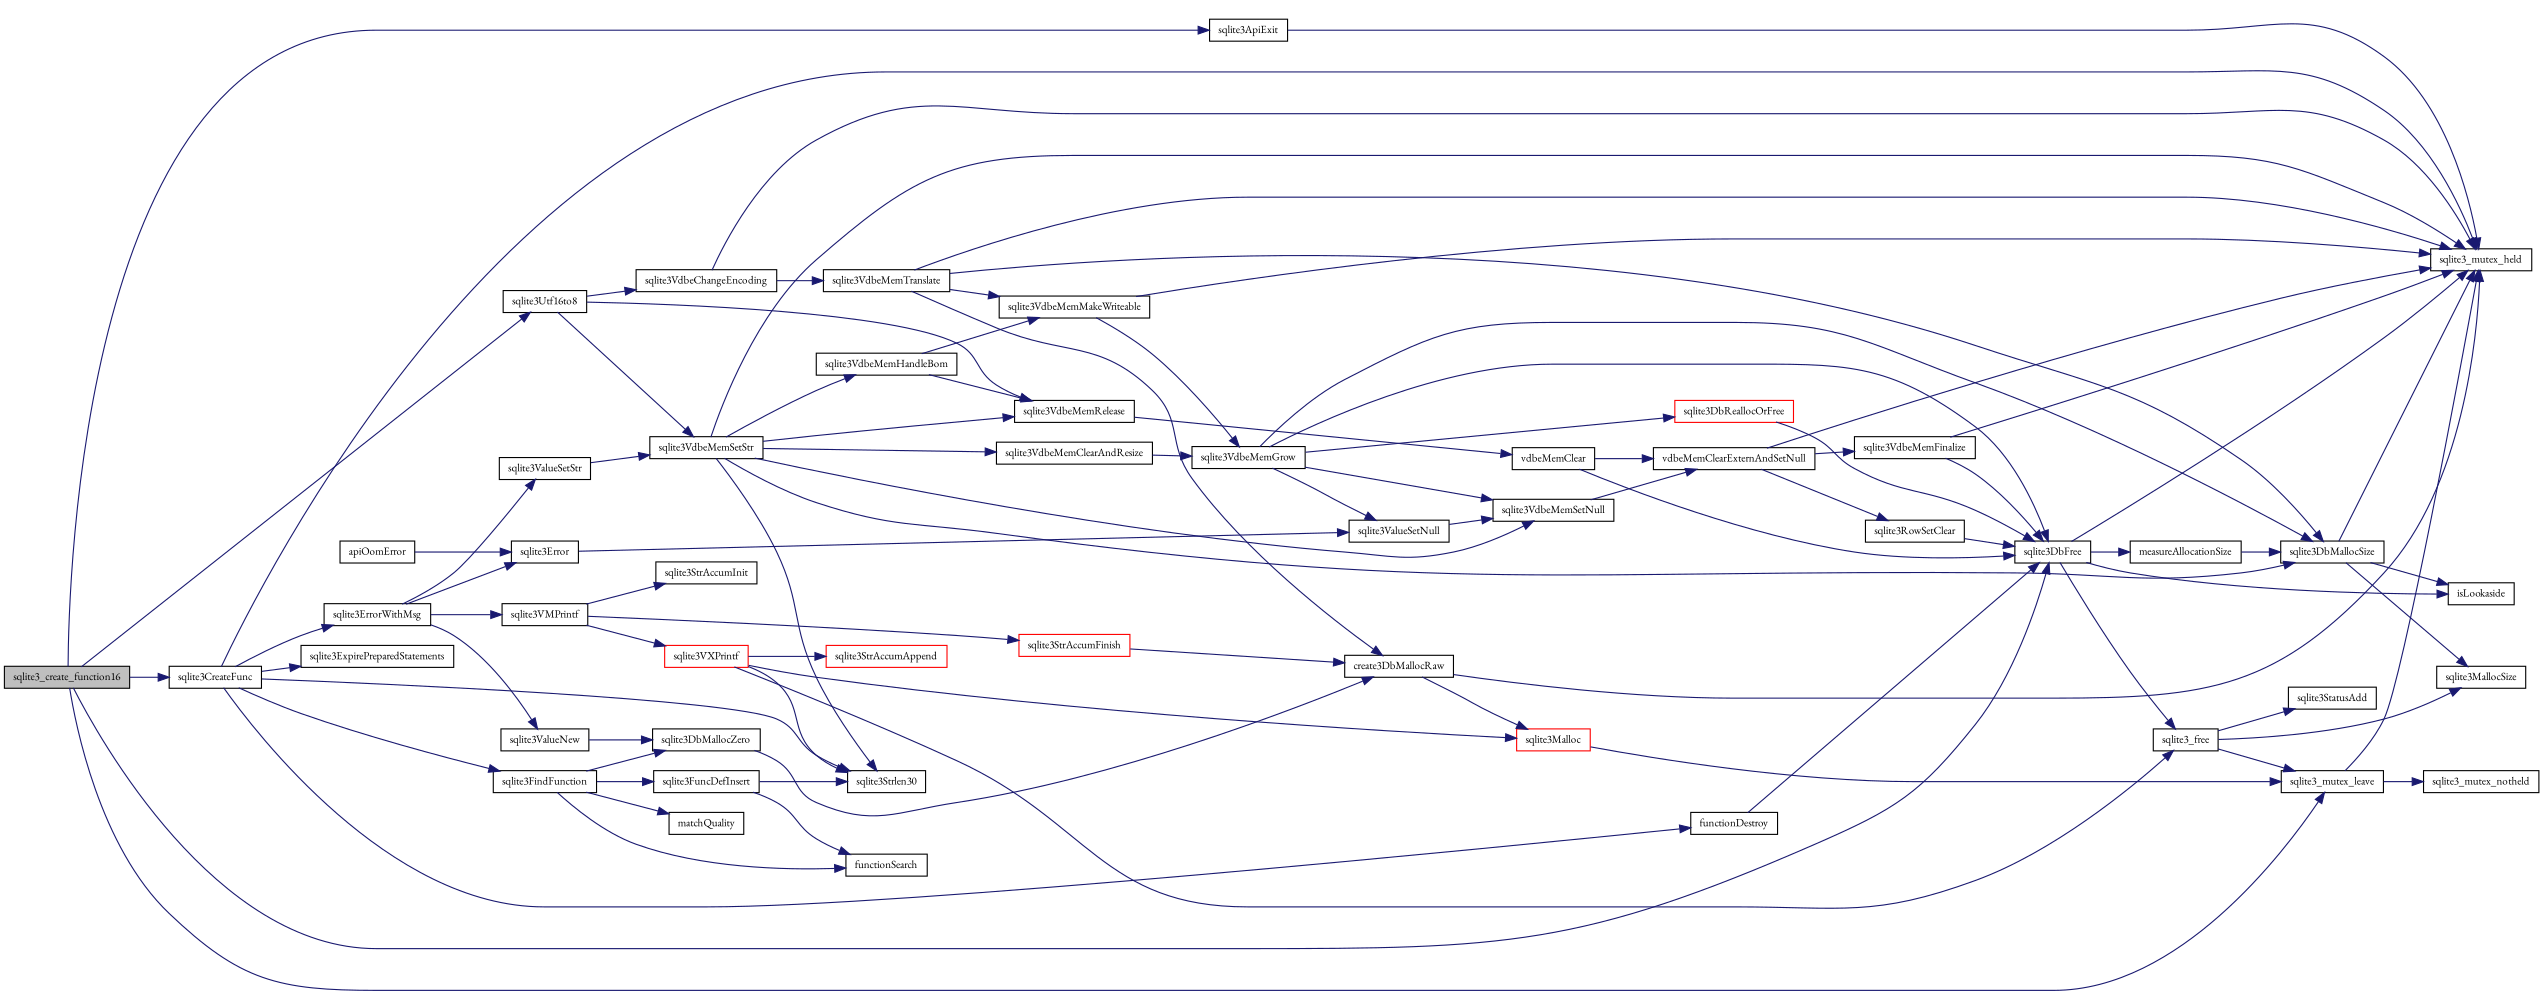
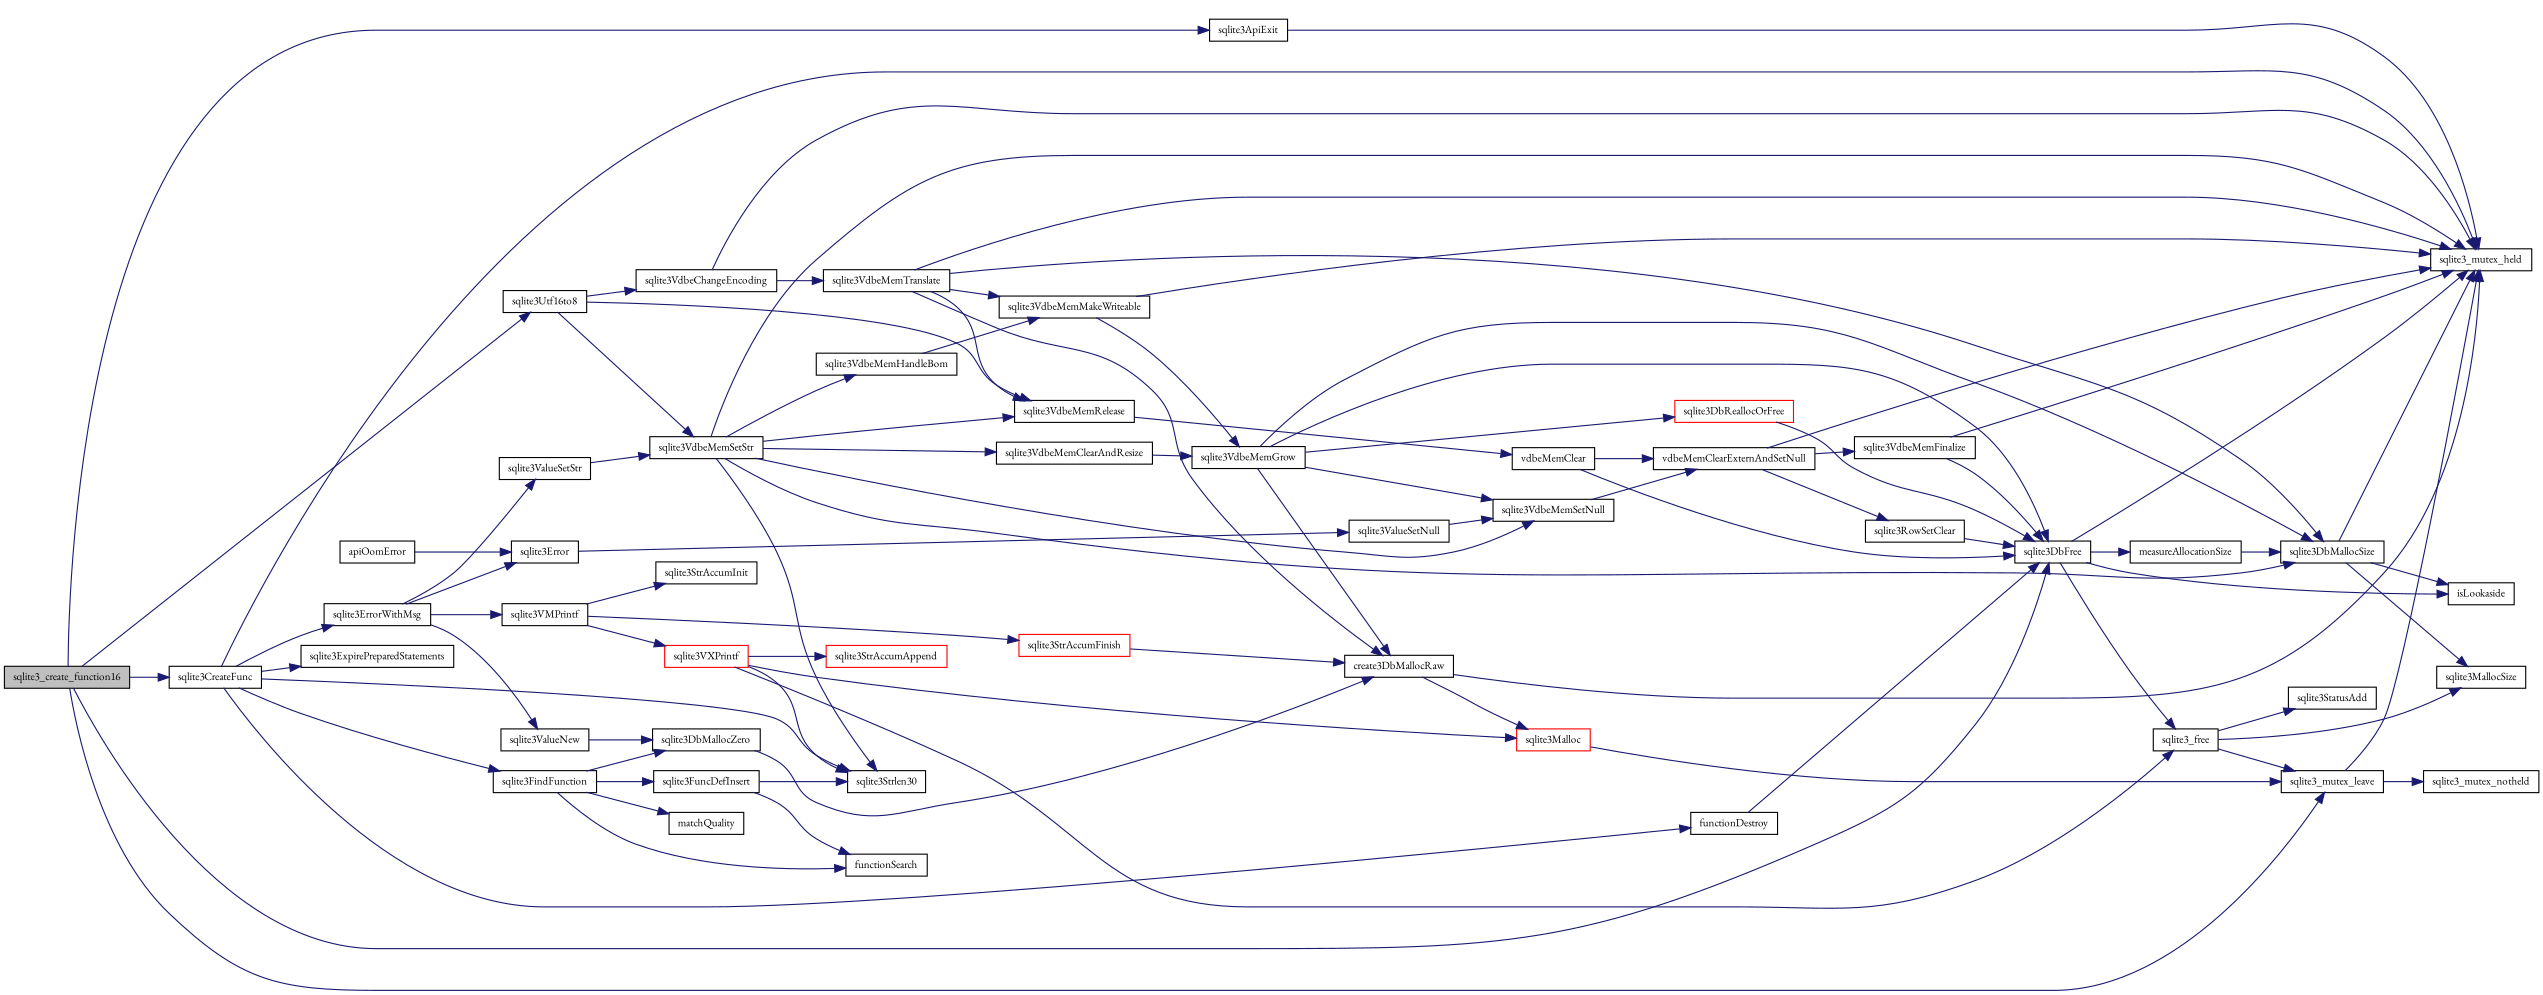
(975, 386) -> (976, 345)
(1320, 491) -> (1320, 557)
